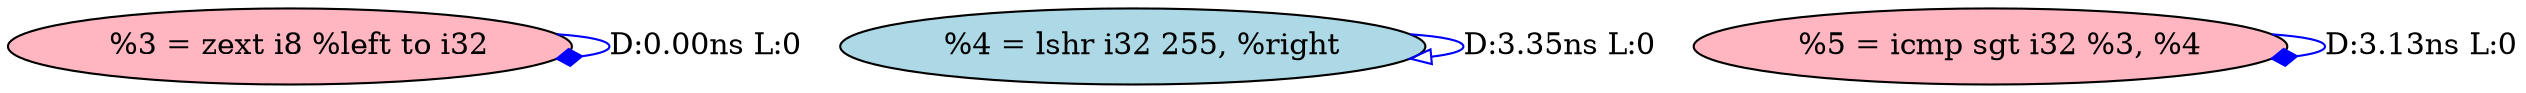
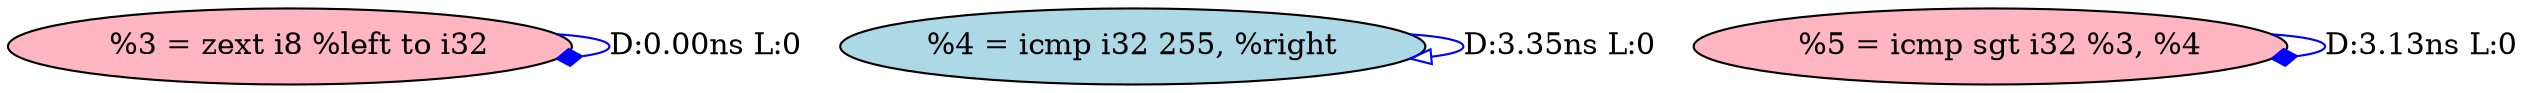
(1133, 46) -> (1133, 46)
